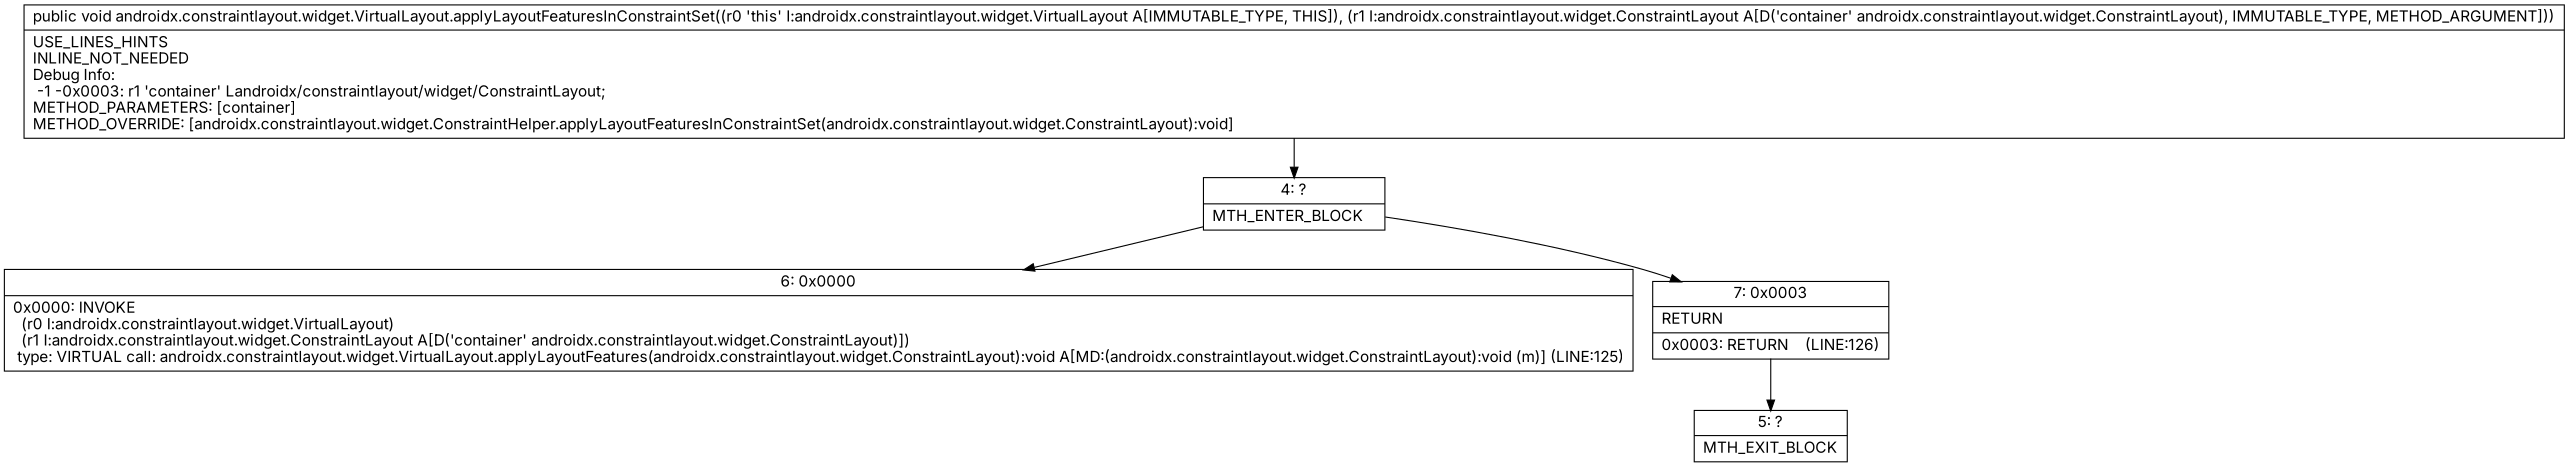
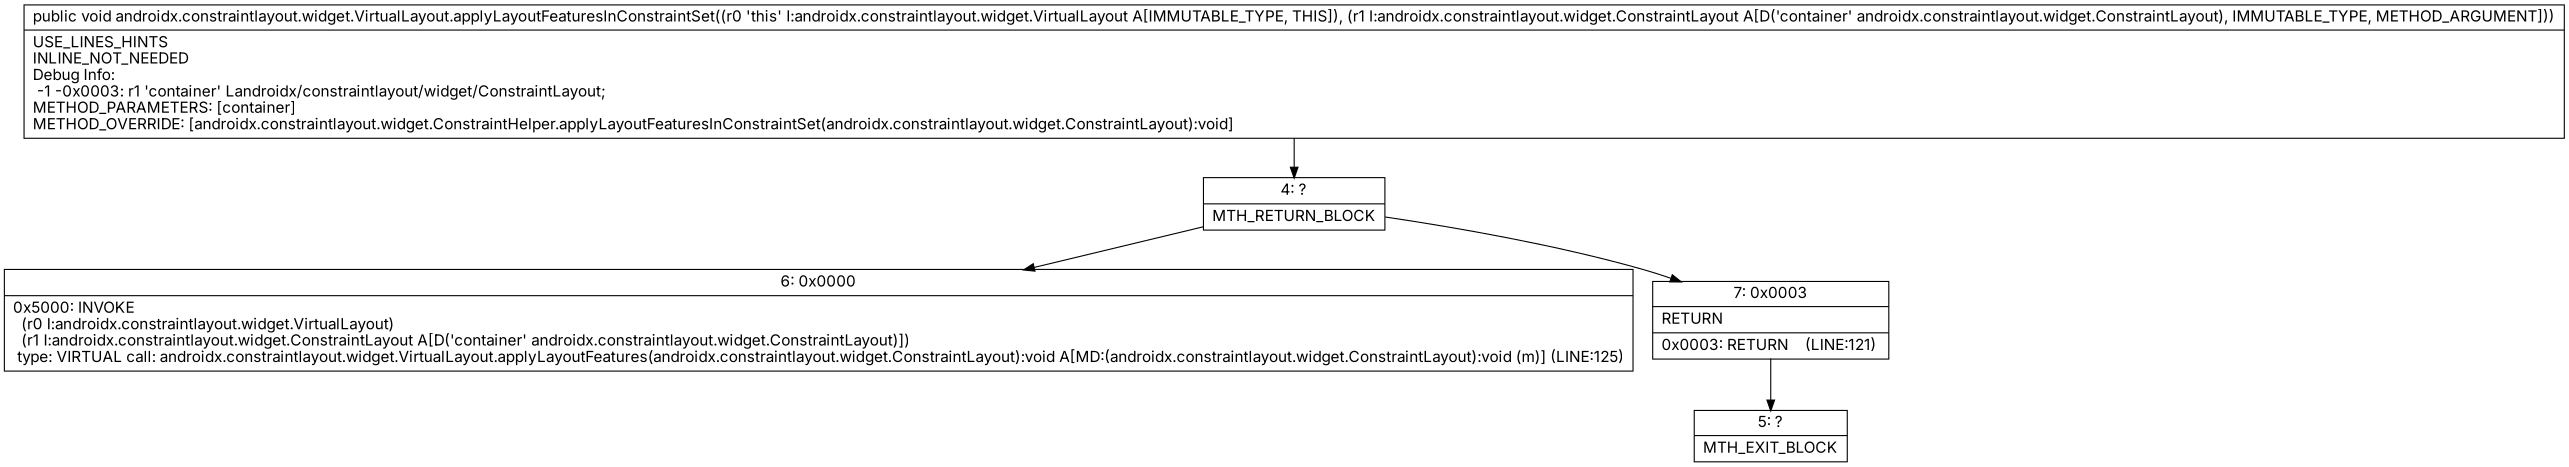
(1288, 216) -> (1294, 216)
(79, 308) -> (78, 308)
(1771, 345) -> (1769, 345)
